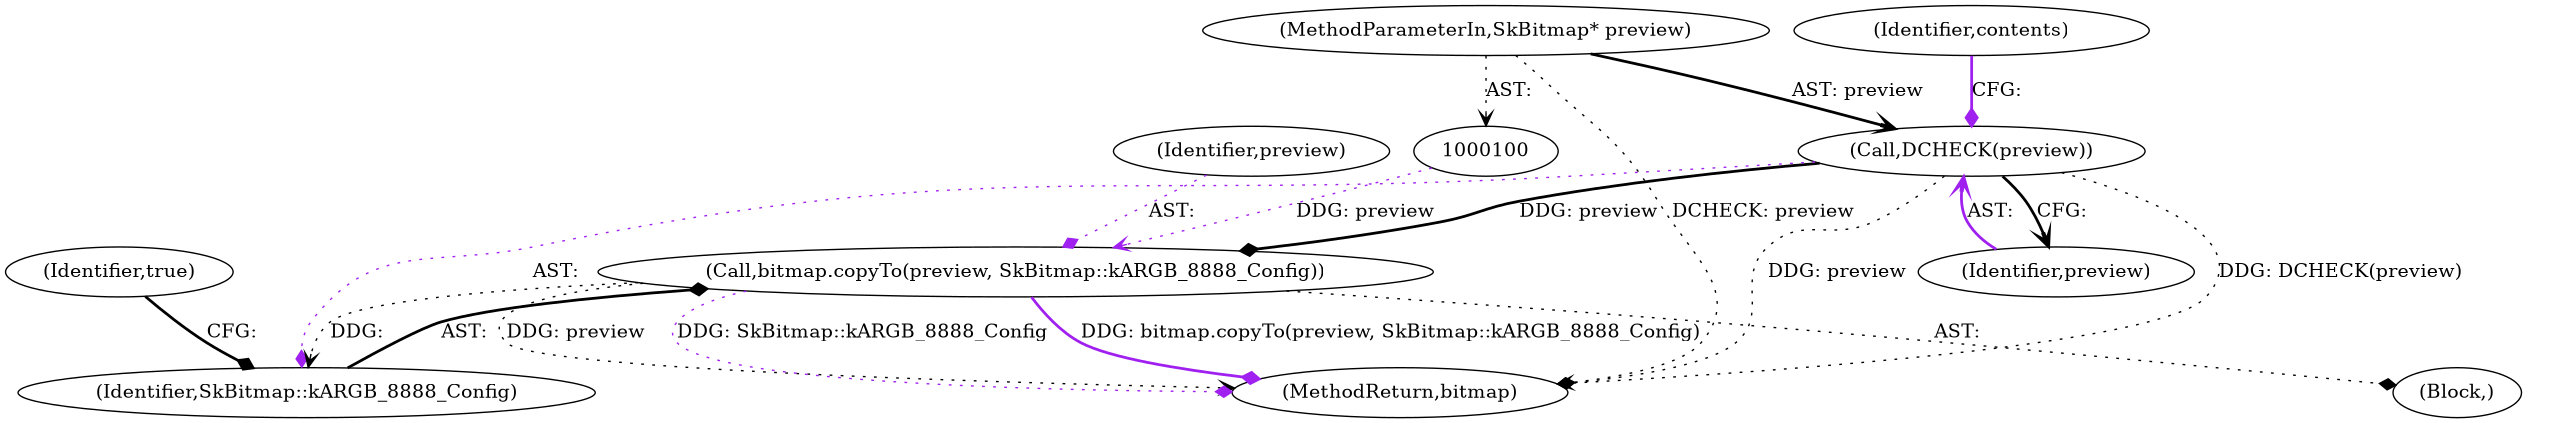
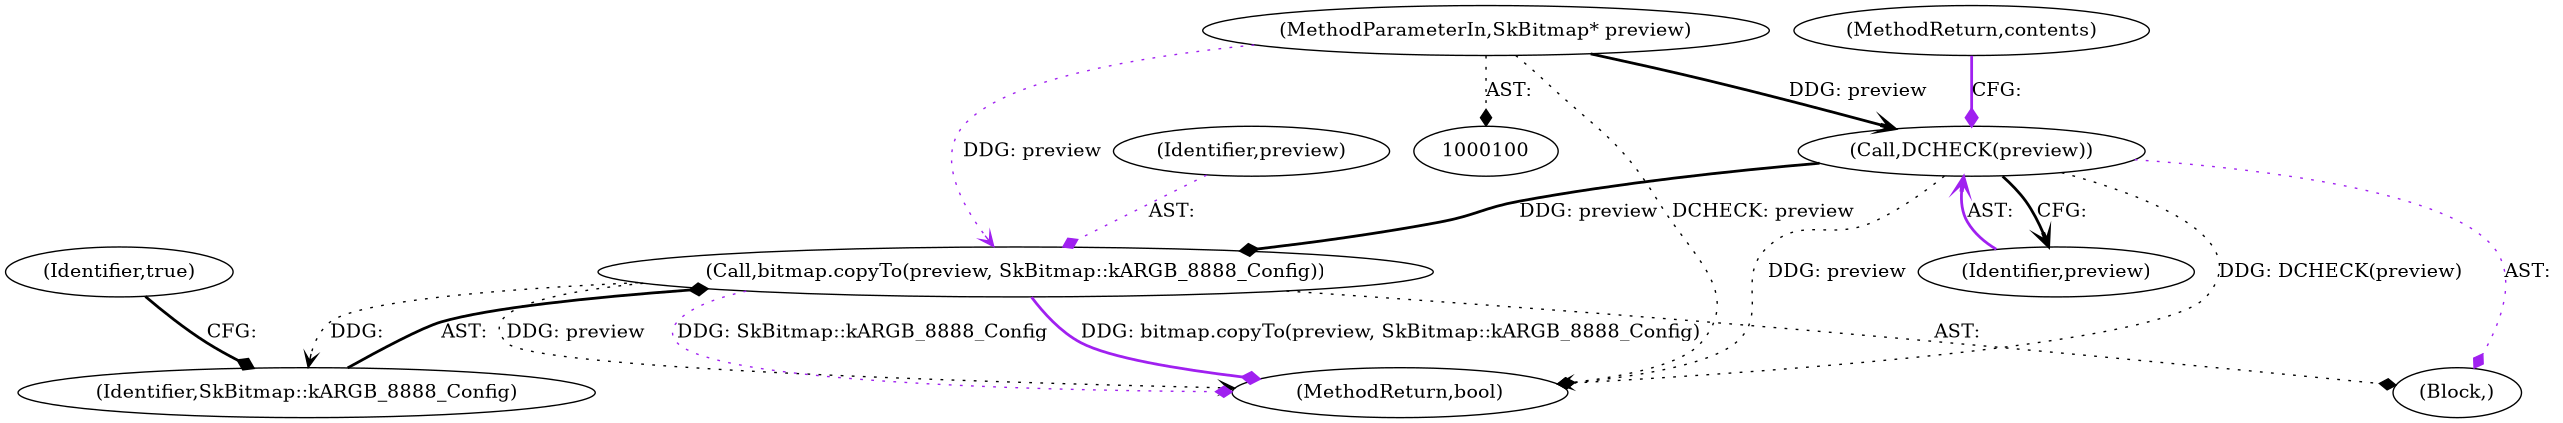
(1972, 31) -> (1972, 31)
(1486, 84) -> (1486, 84)
(1858, 91) -> (1858, 91)
(1035, 187) -> (2376, 193)
(1280, 207) -> (1044, 82)
(1400, 393) -> (1400, 393)
